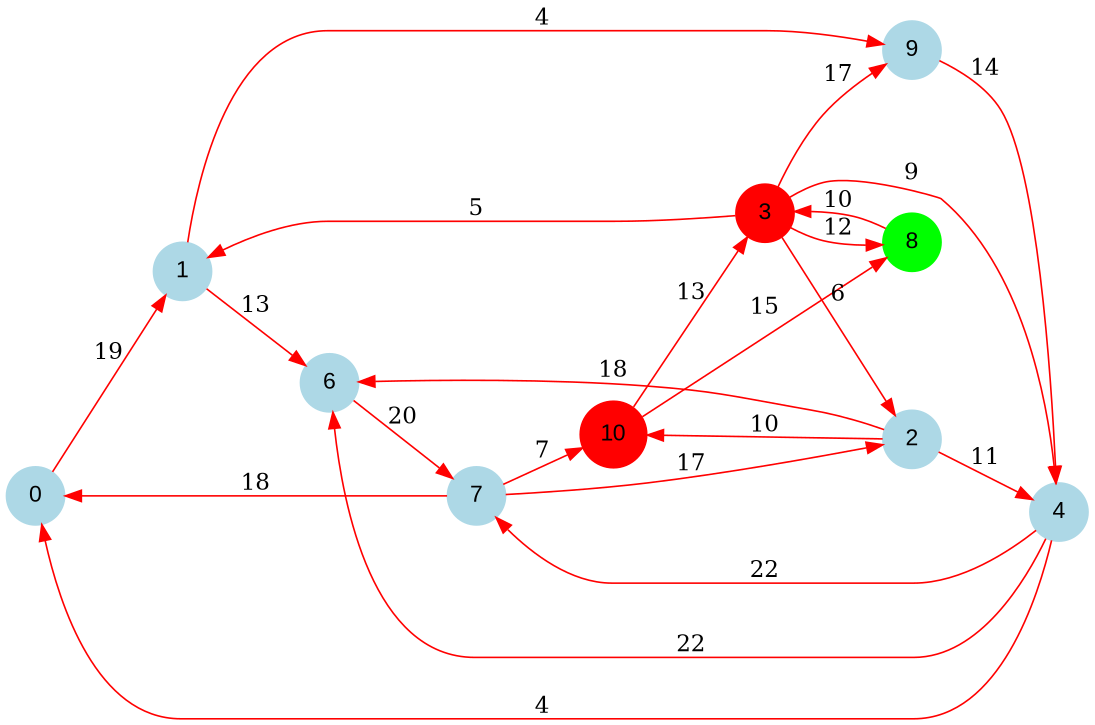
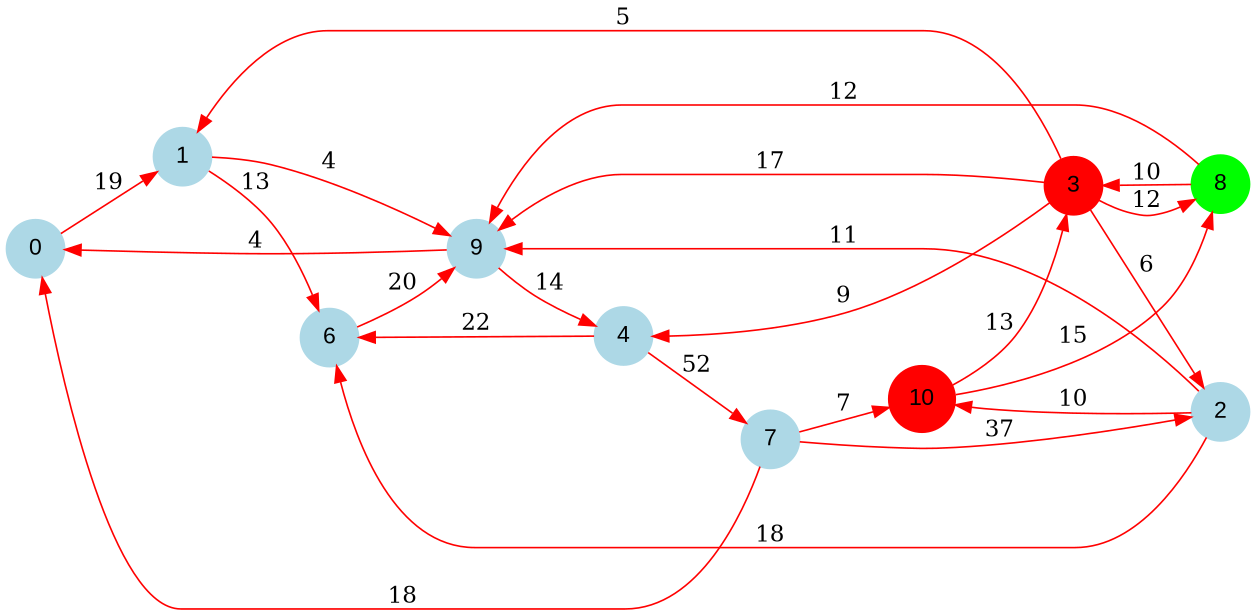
none -> (834, 105)
(397, 434) -> (401, 306)
(692, 464) -> (1000, 430)
(978, 472) -> (881, 249)
(765, 571) -> (697, 366)
(548, 719) -> (264, 254)
